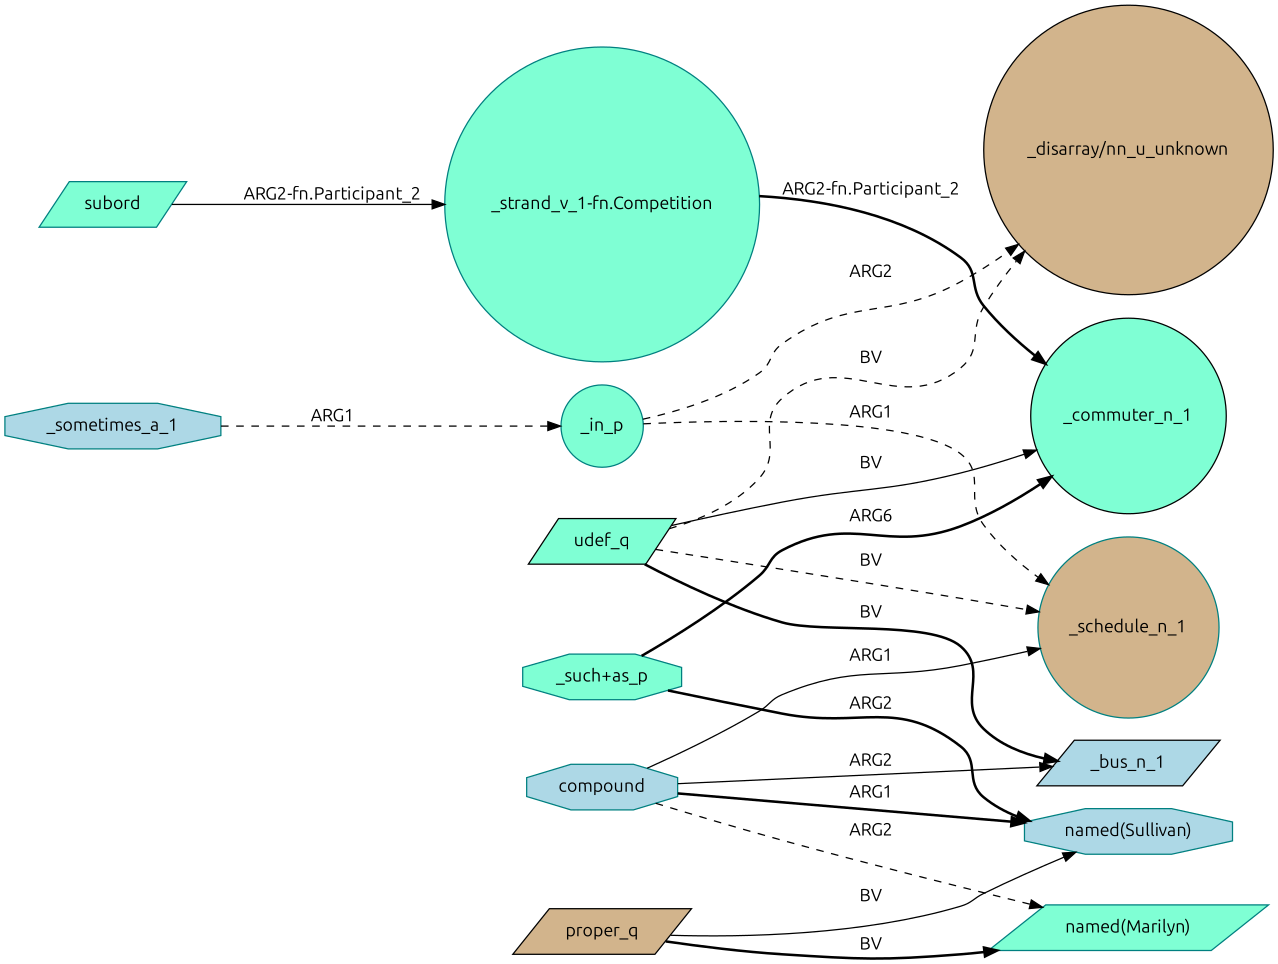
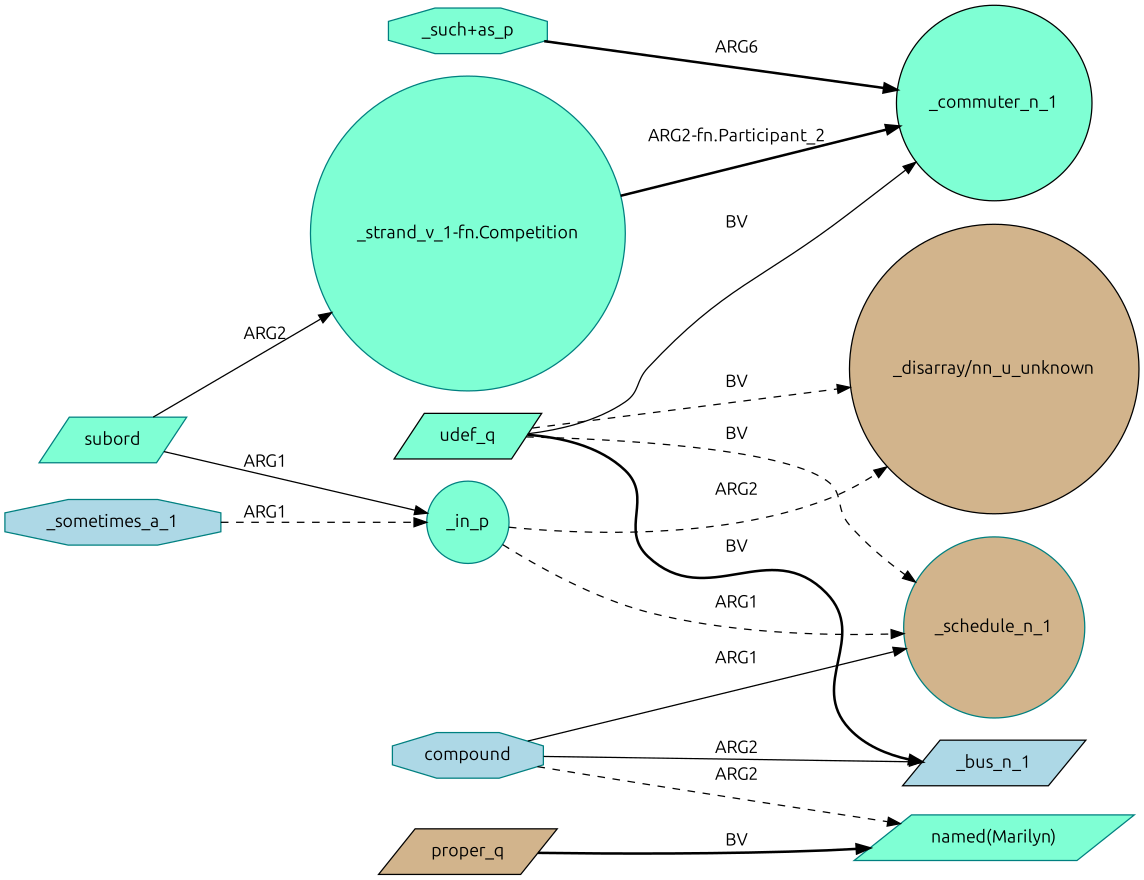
(333, 195) -> (266, 334)
none -> (289, 481)
(1128, 831) -> none
